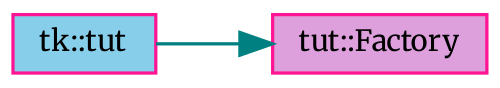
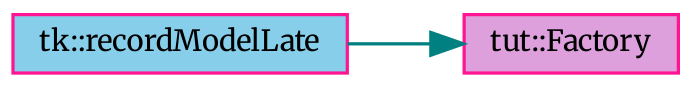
(84, 44) -> (180, 44)
